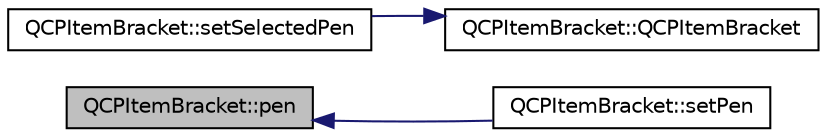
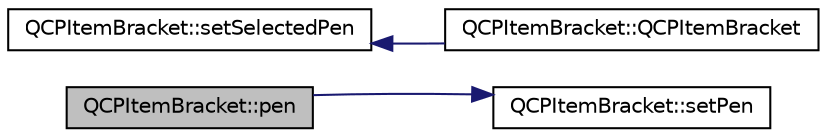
(398, 16) -> (419, 44)
(413, 122) -> (393, 94)
